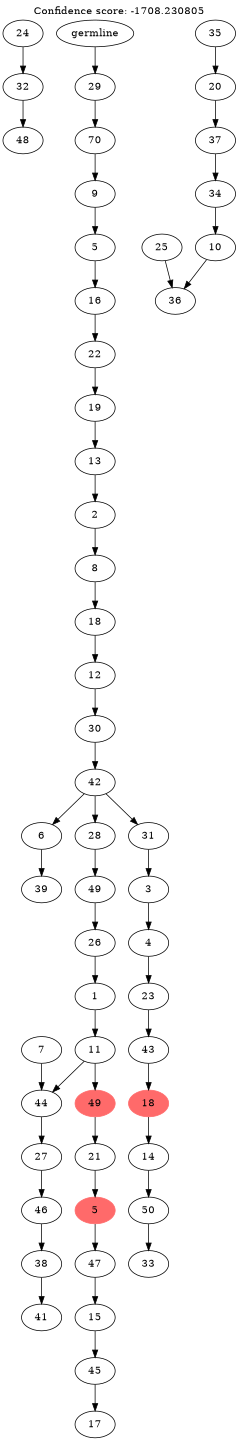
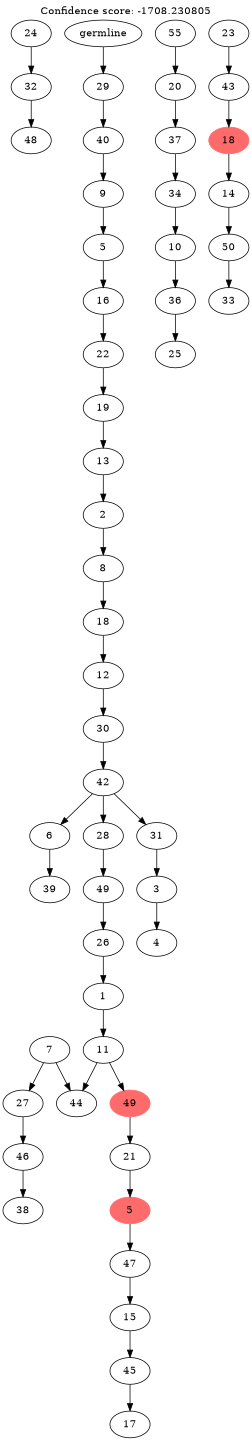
(215, 33) -> (175, 33)
(95, 140) -> (103, 140)
(168, 271) -> (175, 324)
(149, 966) -> none
(42, 1127) -> (38, 1073)
(42, 1317) -> none
